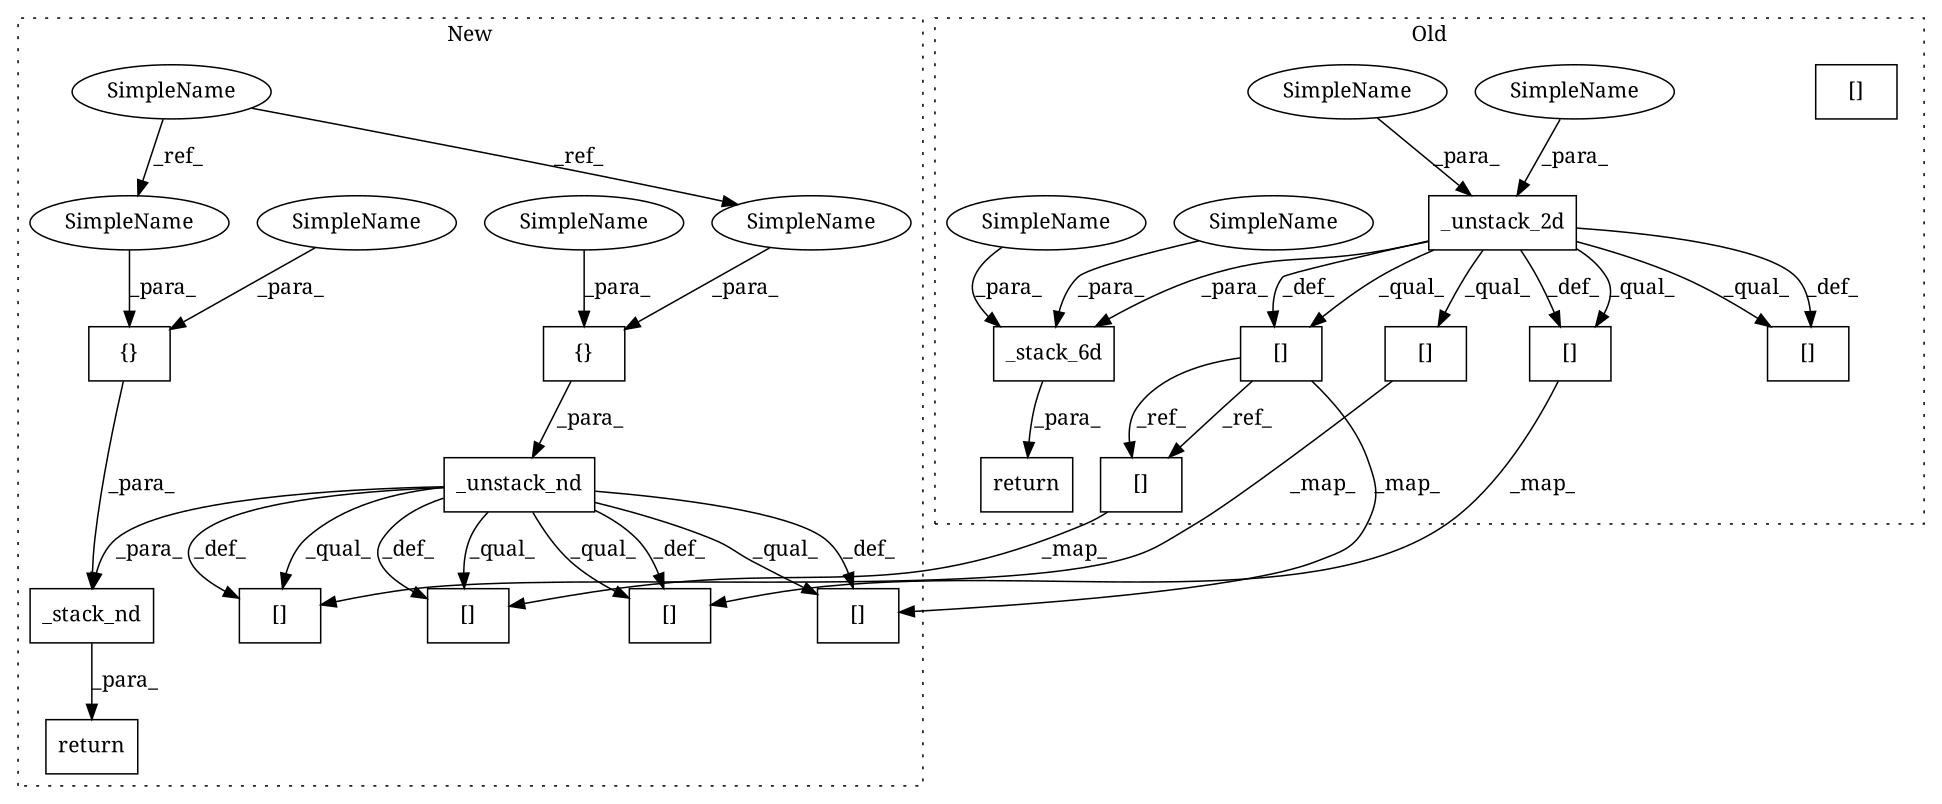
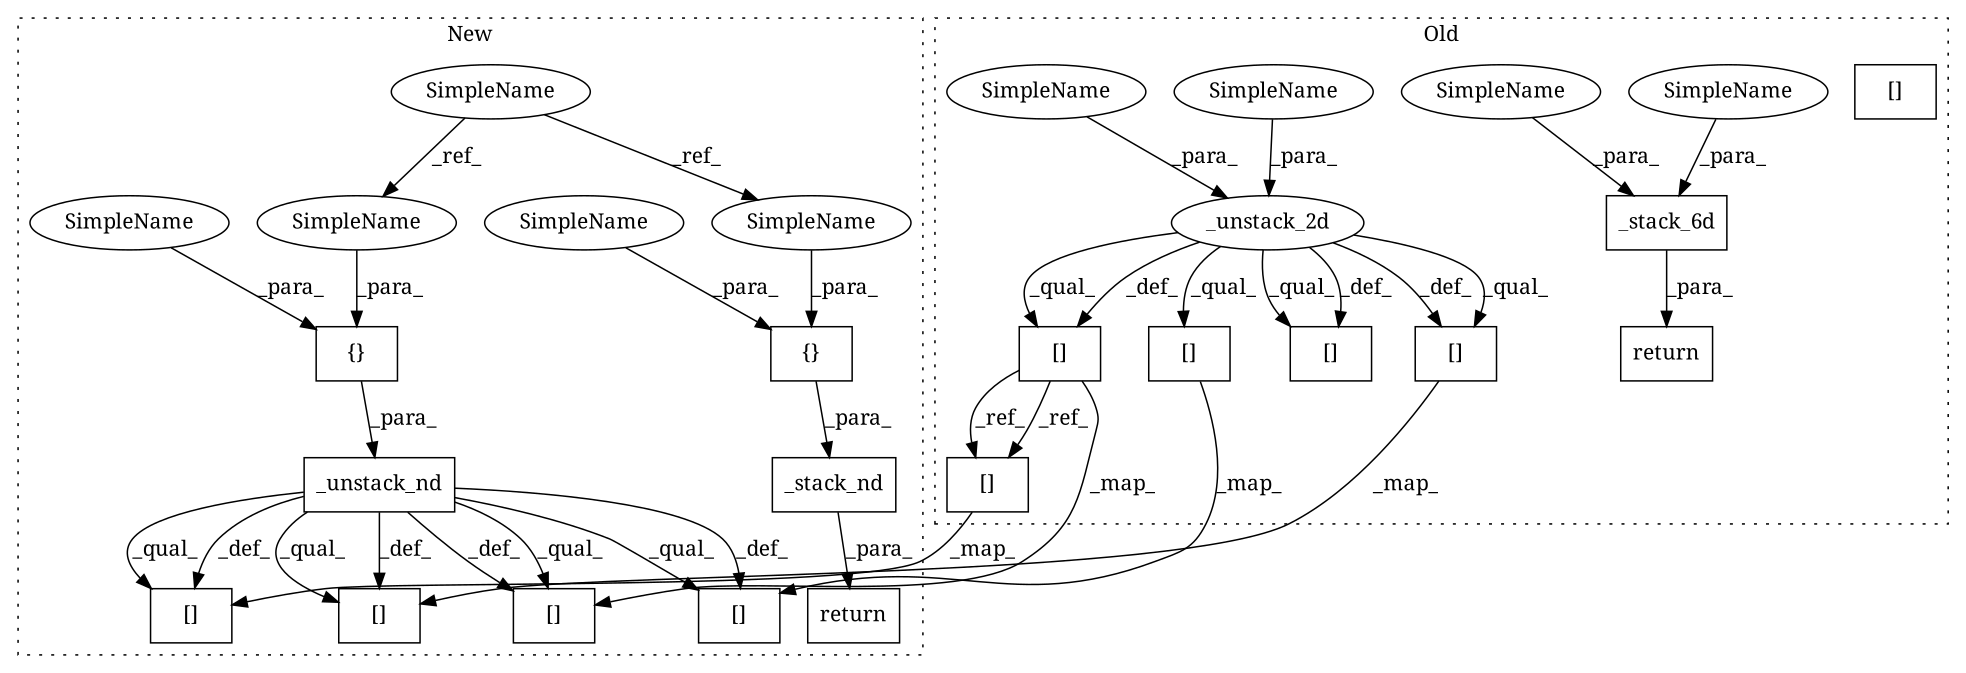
(1503, 223) -> (1268, 223)
(1264, 263) -> none
(257, 499) -> none
